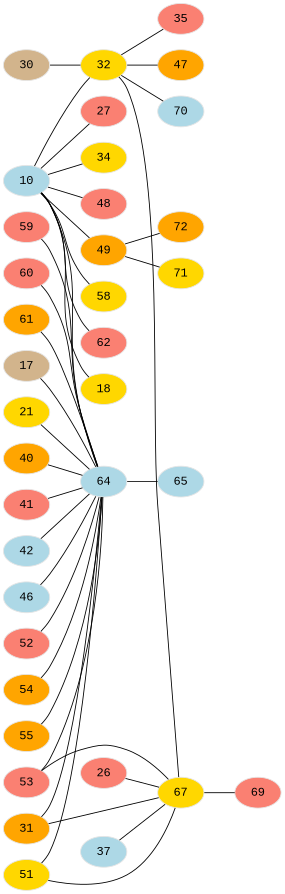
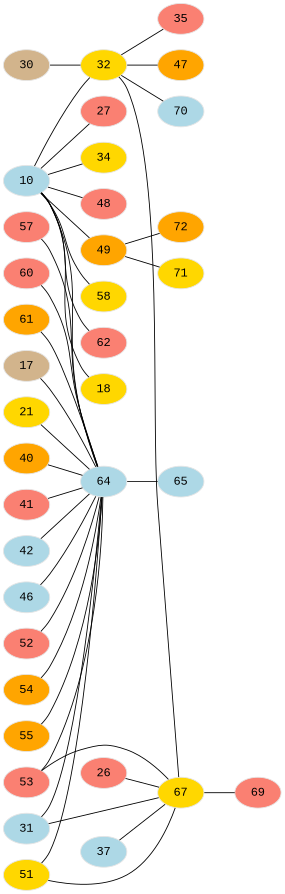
(27, 227) -> (27, 227)
(27, 829) -> (27, 829)
